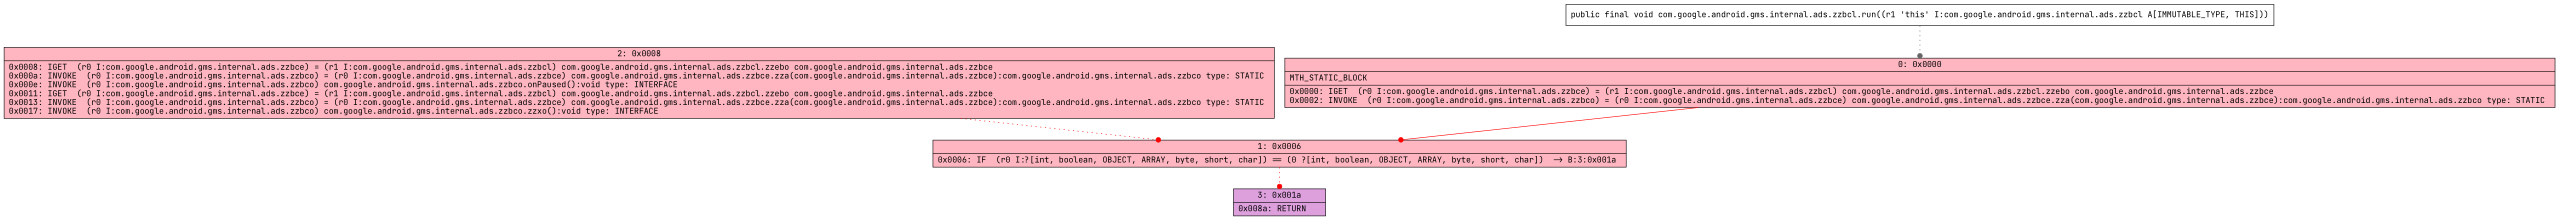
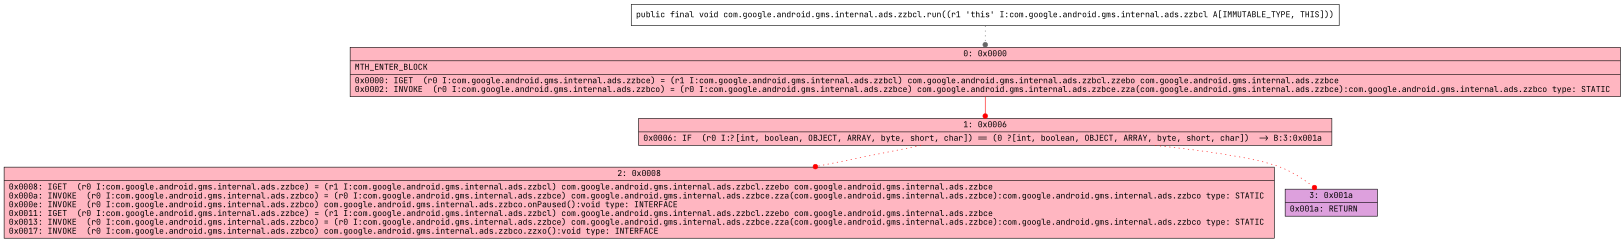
(1329, 78) -> (391, 67)
(1058, 129) -> (869, 156)
(1280, 209) -> (1331, 209)
